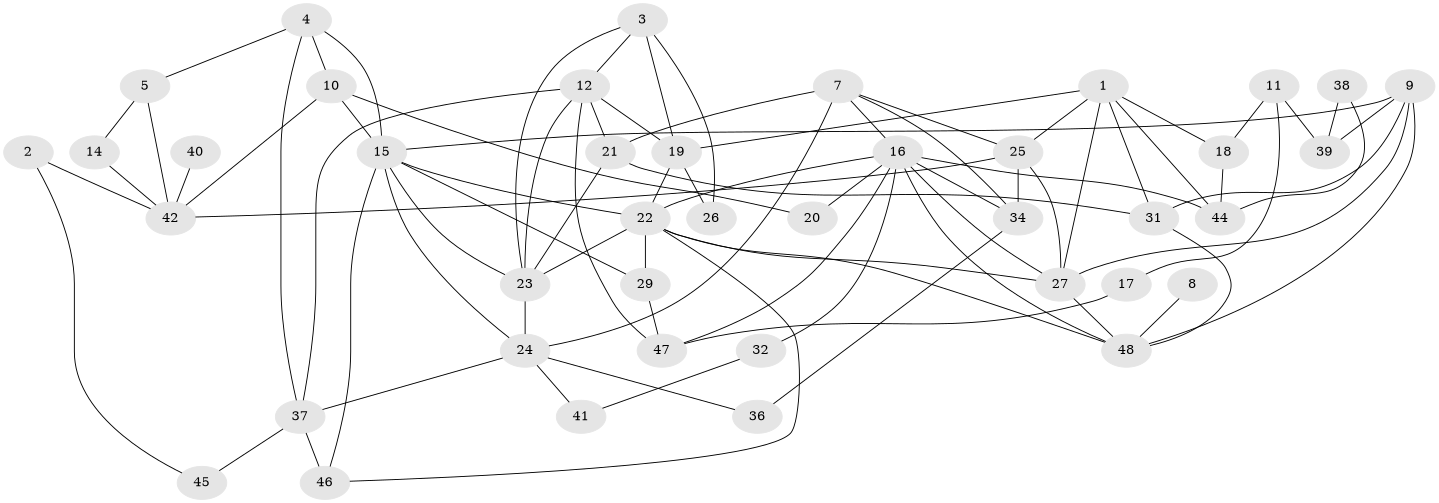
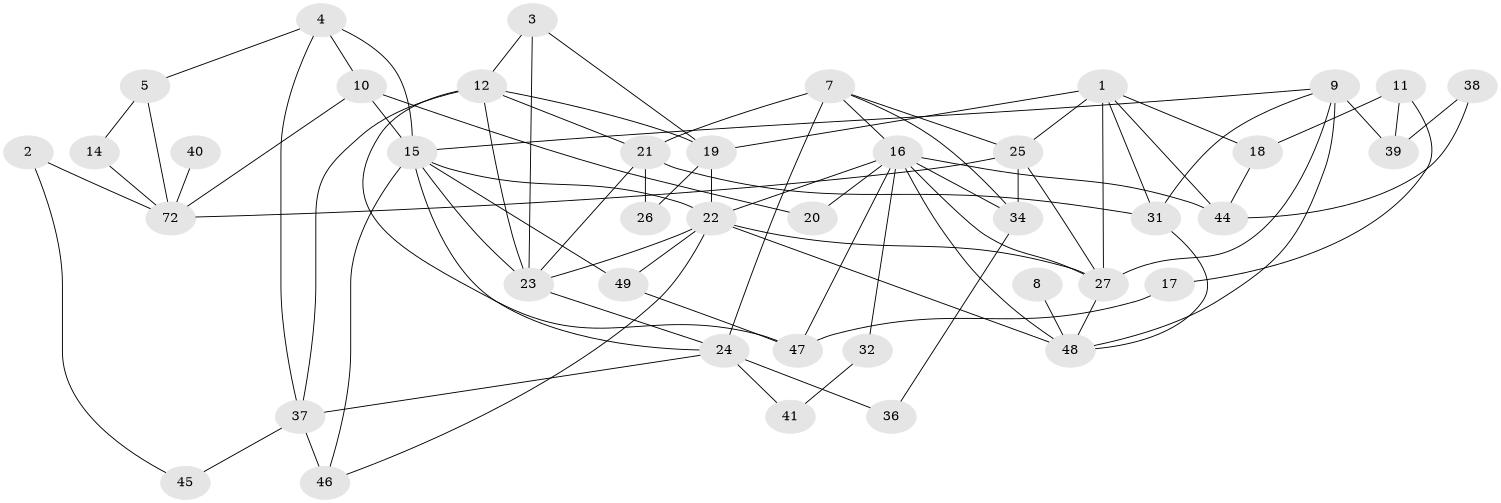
(700, 109) -> (645, 186)
(171, 218) -> (171, 218)
(645, 285) -> (623, 285)
